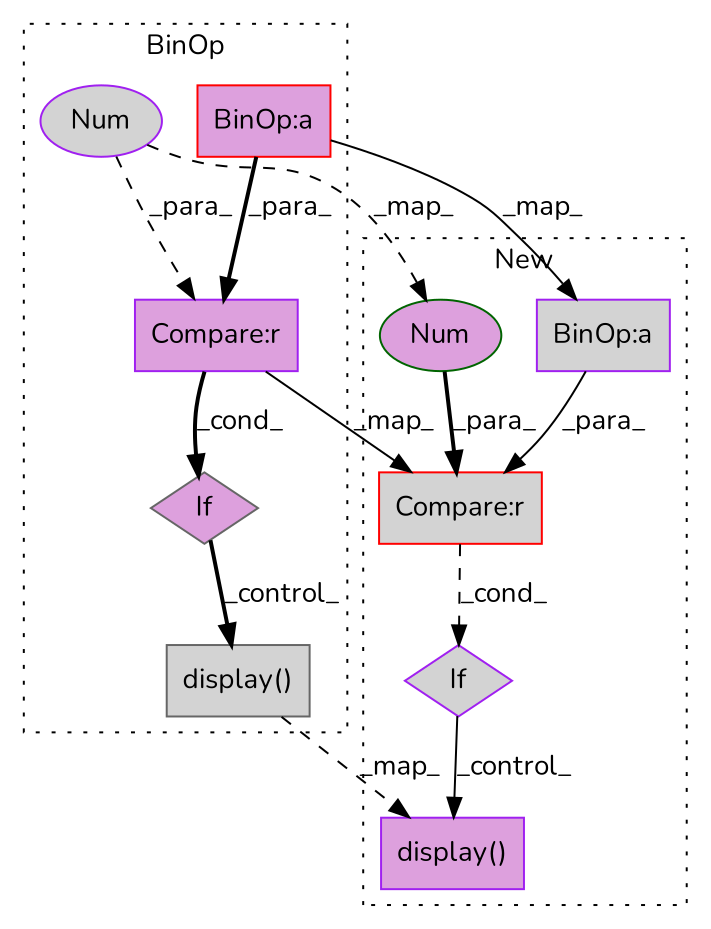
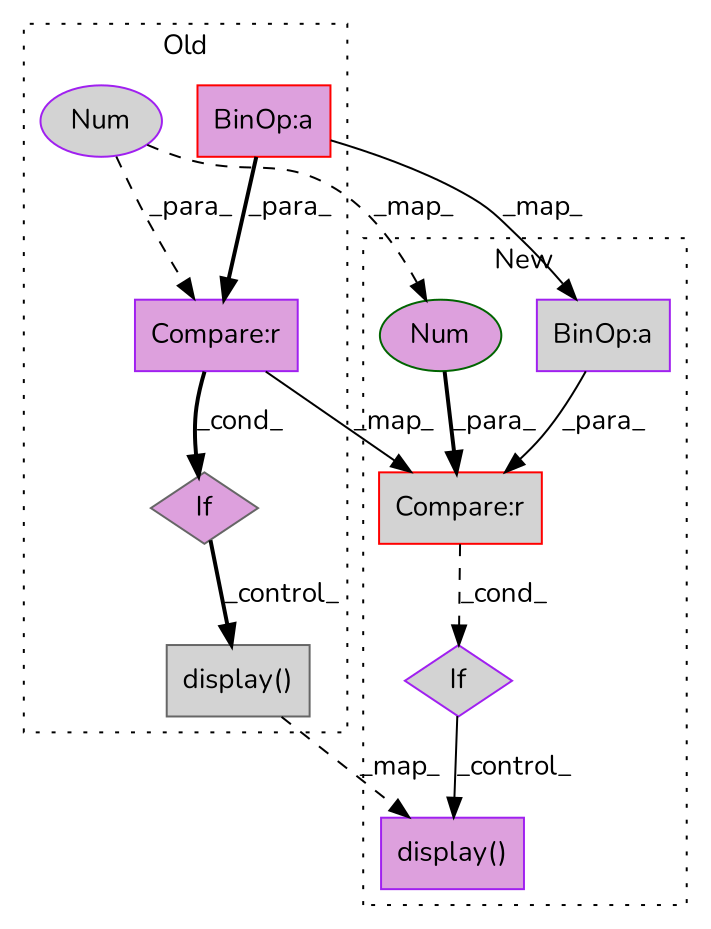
(186, 47) -> (186, 47)
